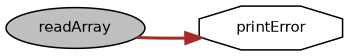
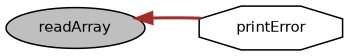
(161, 38) -> (176, 18)
